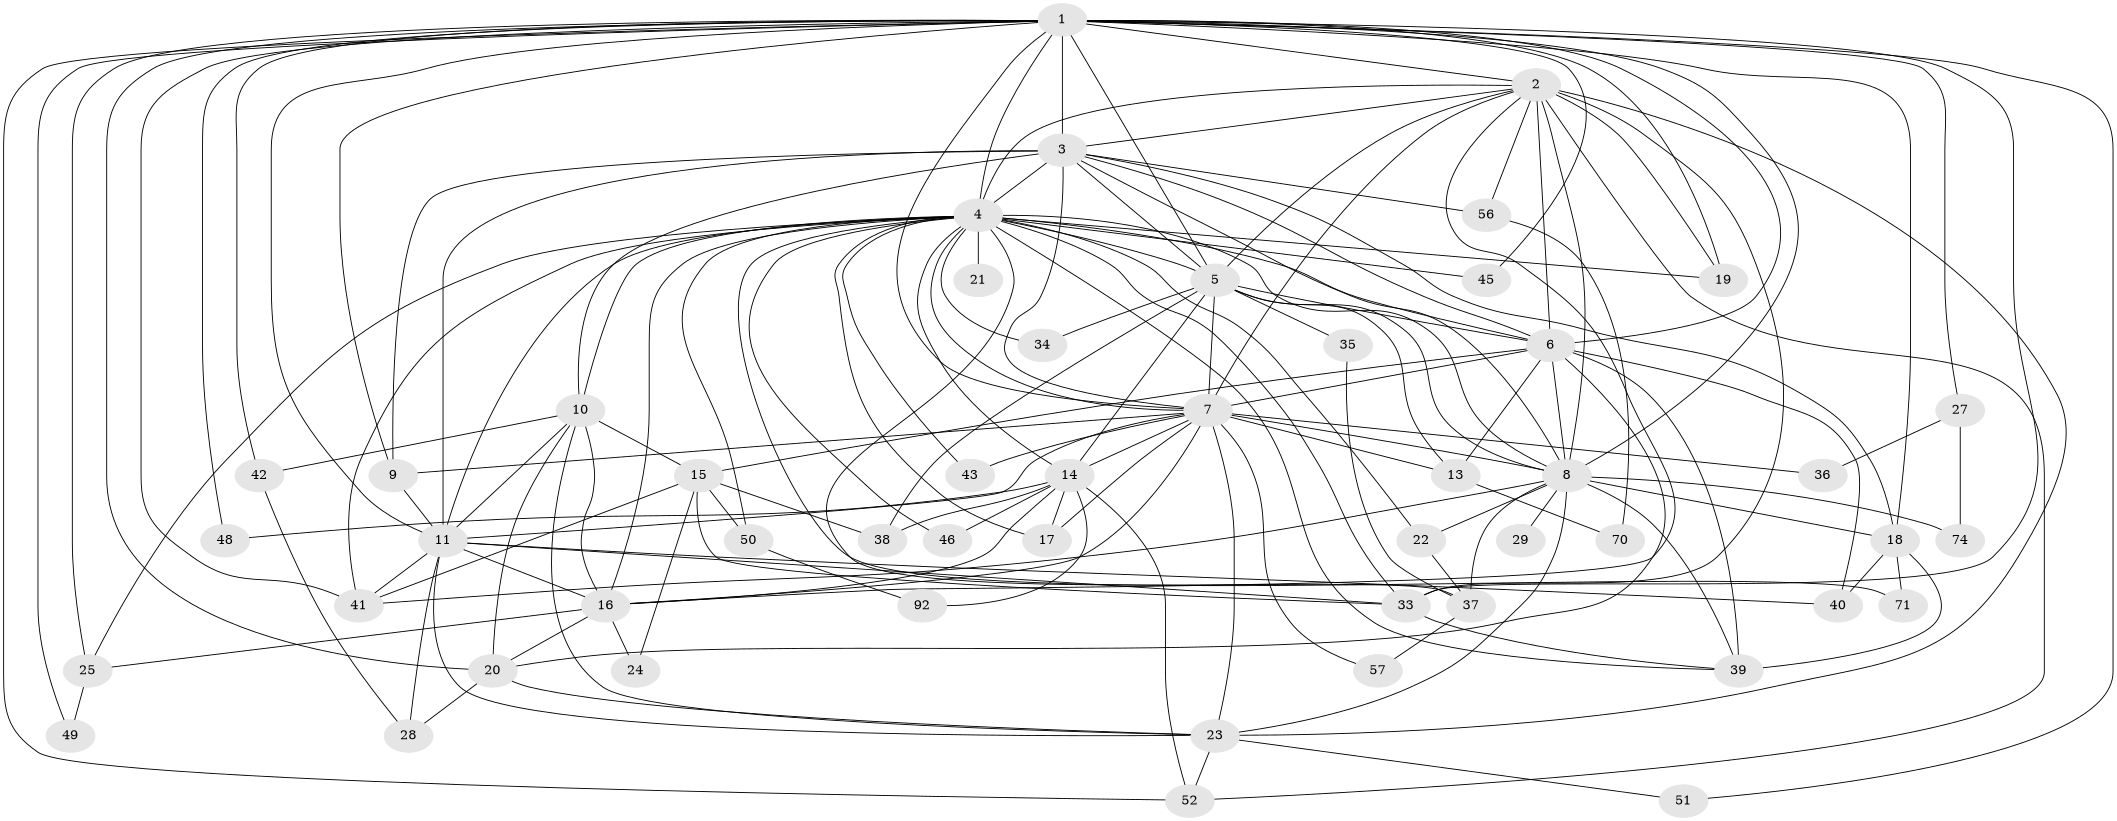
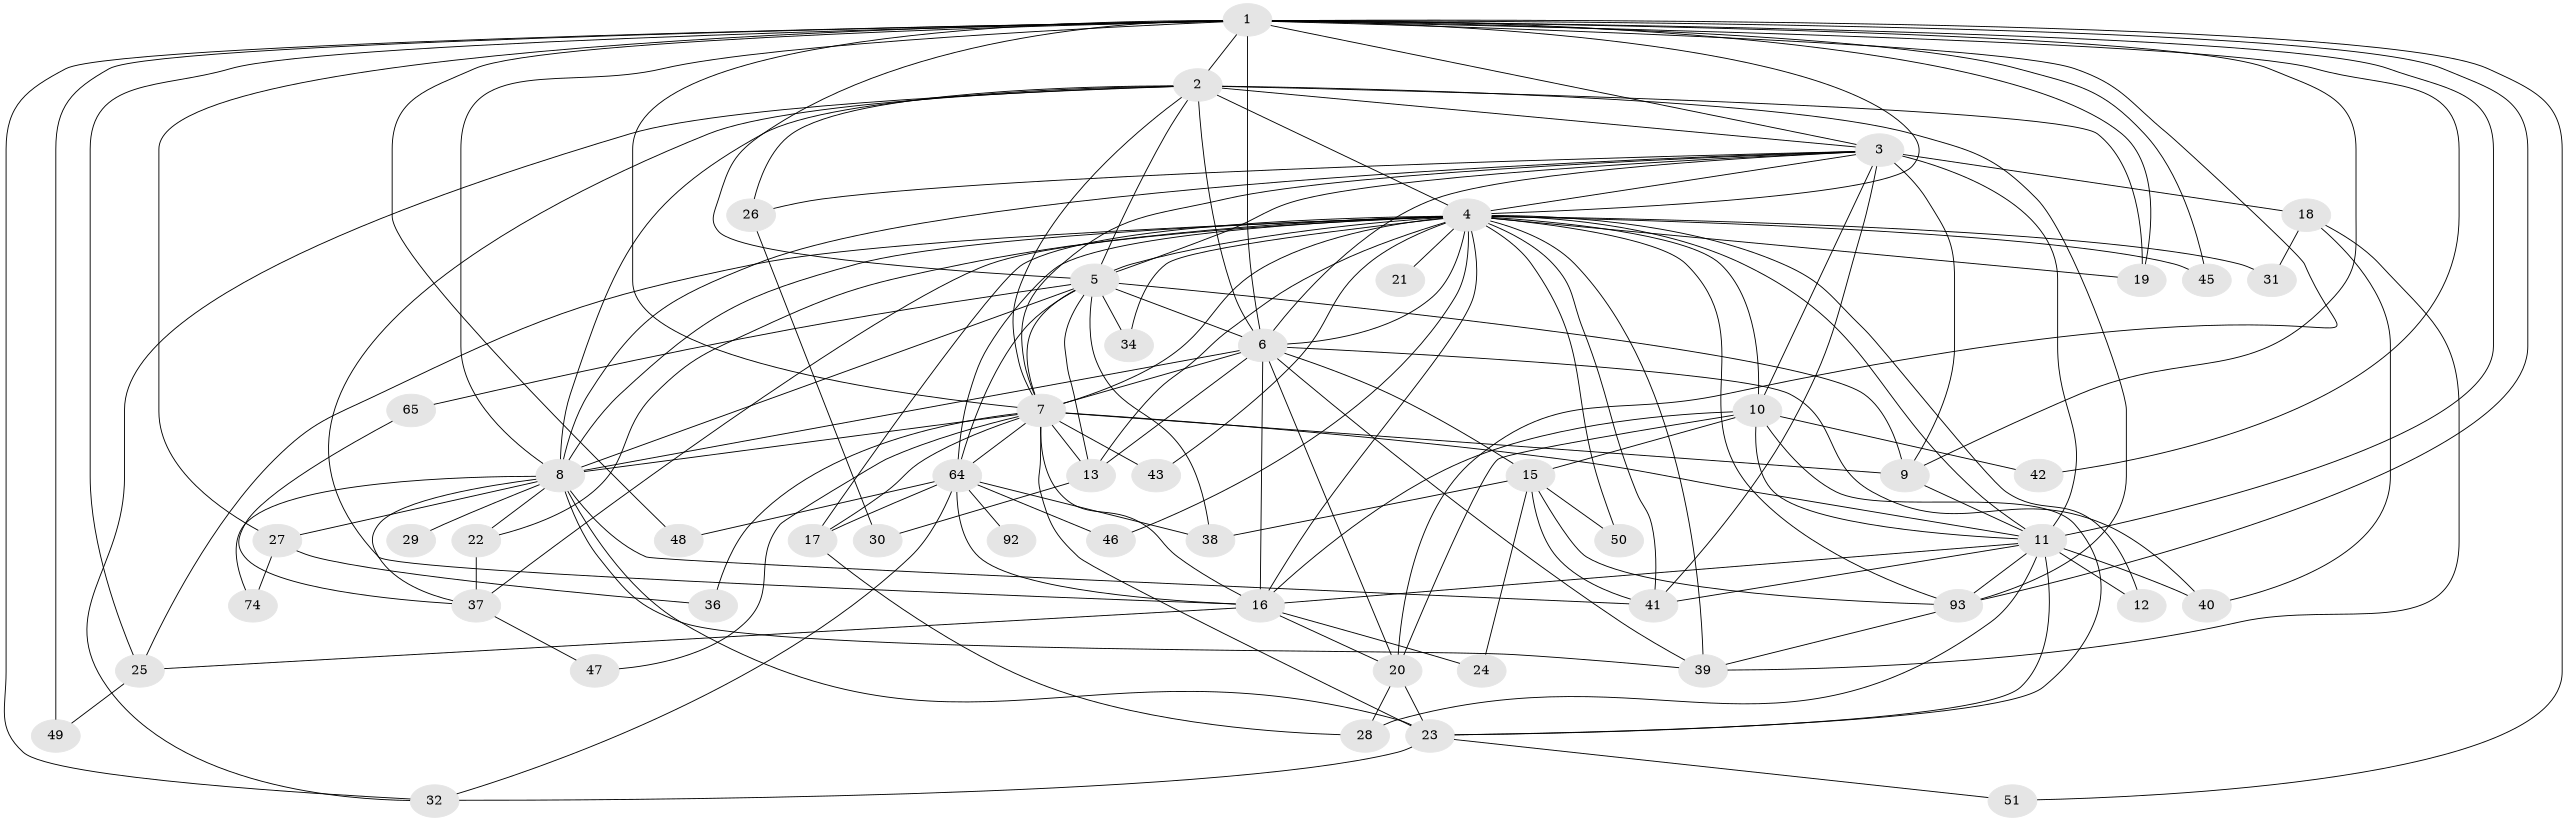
(238, 60) -> (1806, 396)
(1706, 69) -> none
(1486, 215) -> (751, 215)
none -> (1261, 306)
none -> (1532, 329)
(1348, 345) -> (411, 410)
(1070, 476) -> (957, 476)
none -> (1261, 481)
(1731, 508) -> (425, 507)
(1620, 541) -> (878, 541)
(834, 575) -> none
(2003, 578) -> none
(1406, 606) -> (1958, 606)
(1903, 606) -> (2272, 280)
none -> (2142, 606)
(321, 612) -> (1053, 689)
(1378, 671) -> (595, 671)
(1190, 801) -> (435, 801)
